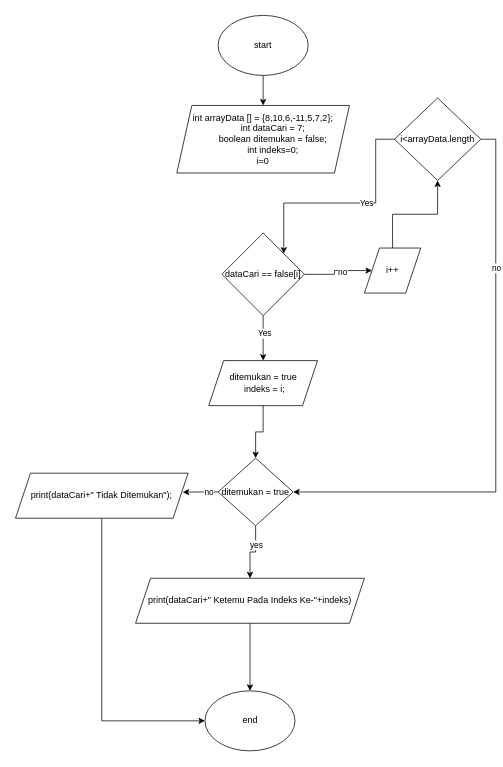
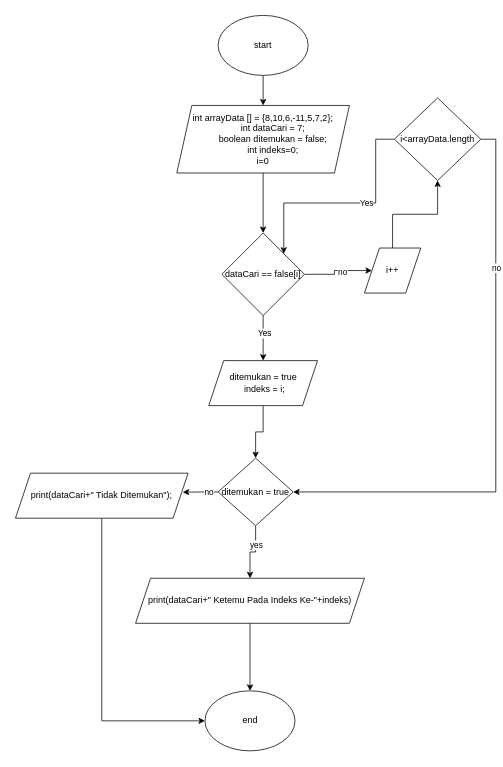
none -> (263, 226)
